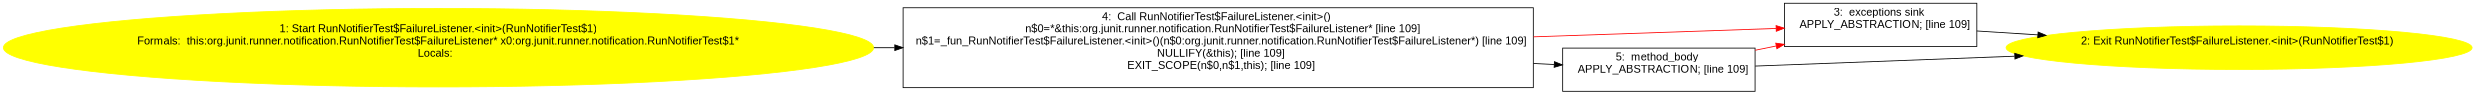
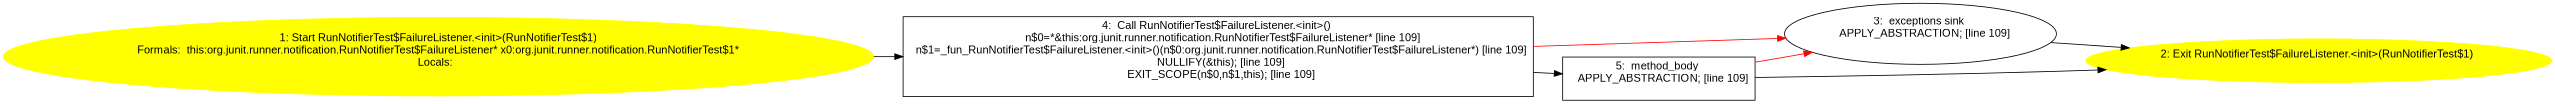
(1881, 25) -> (1920, 34)
